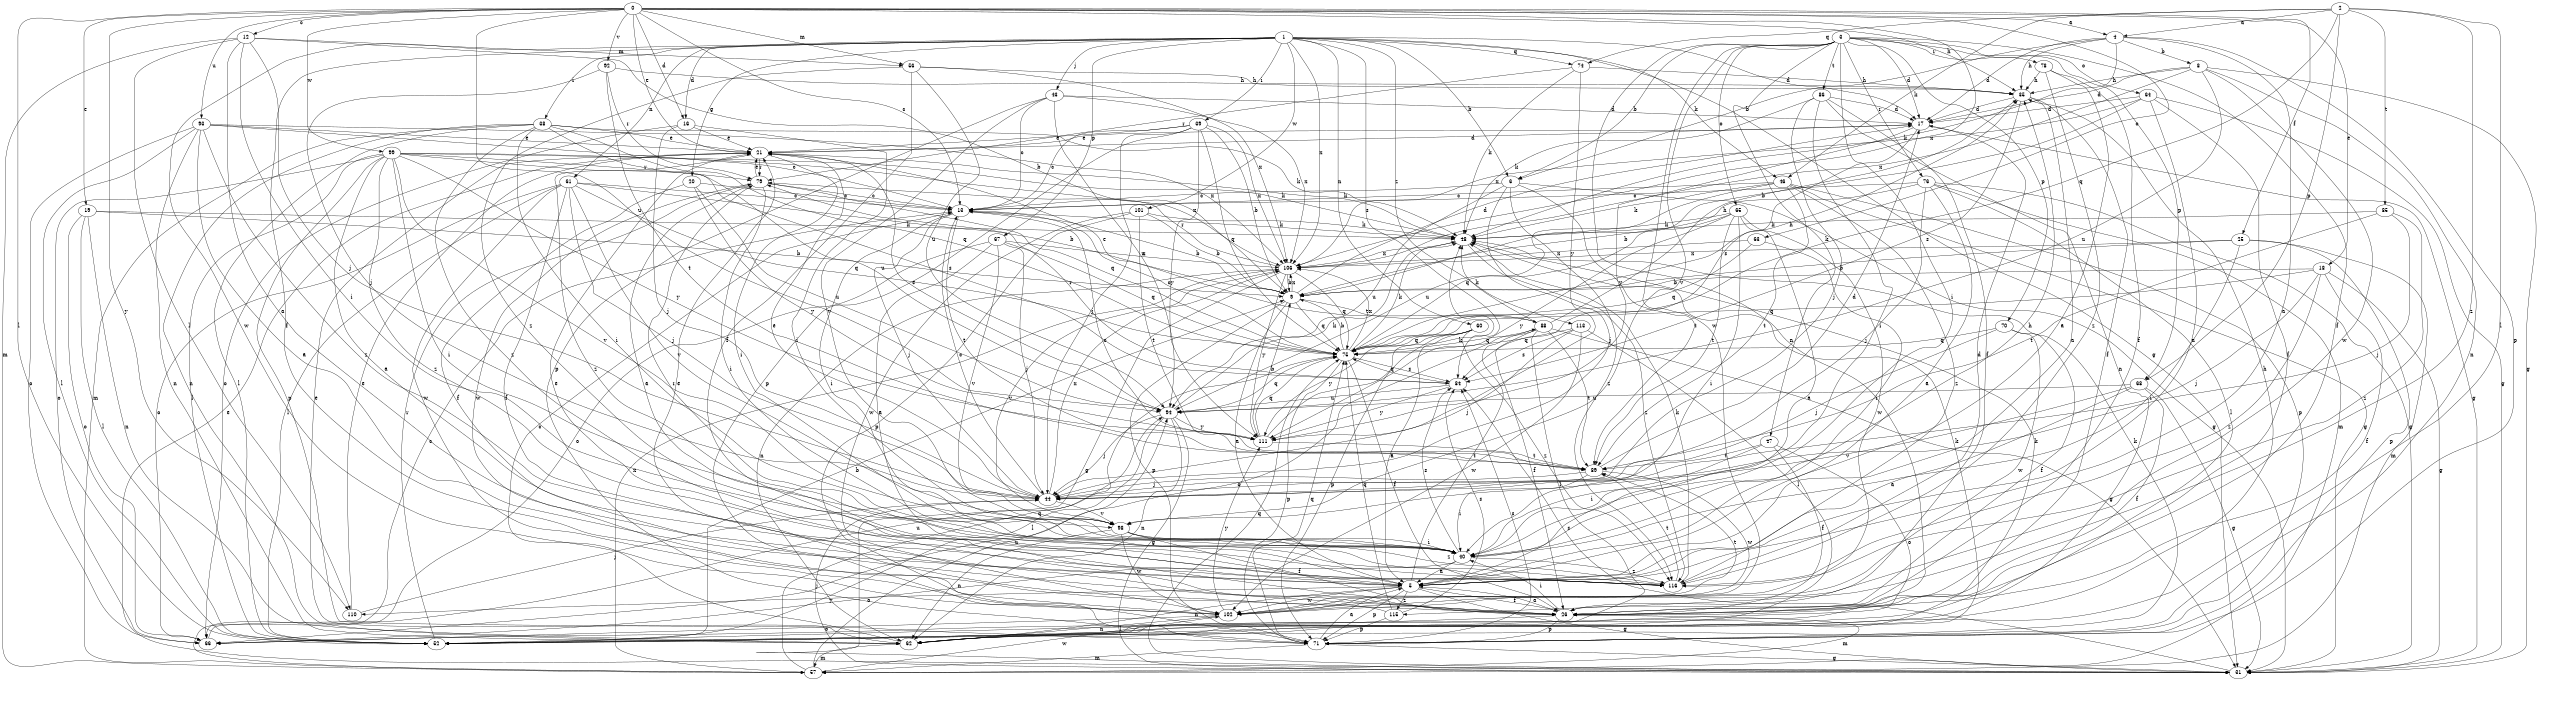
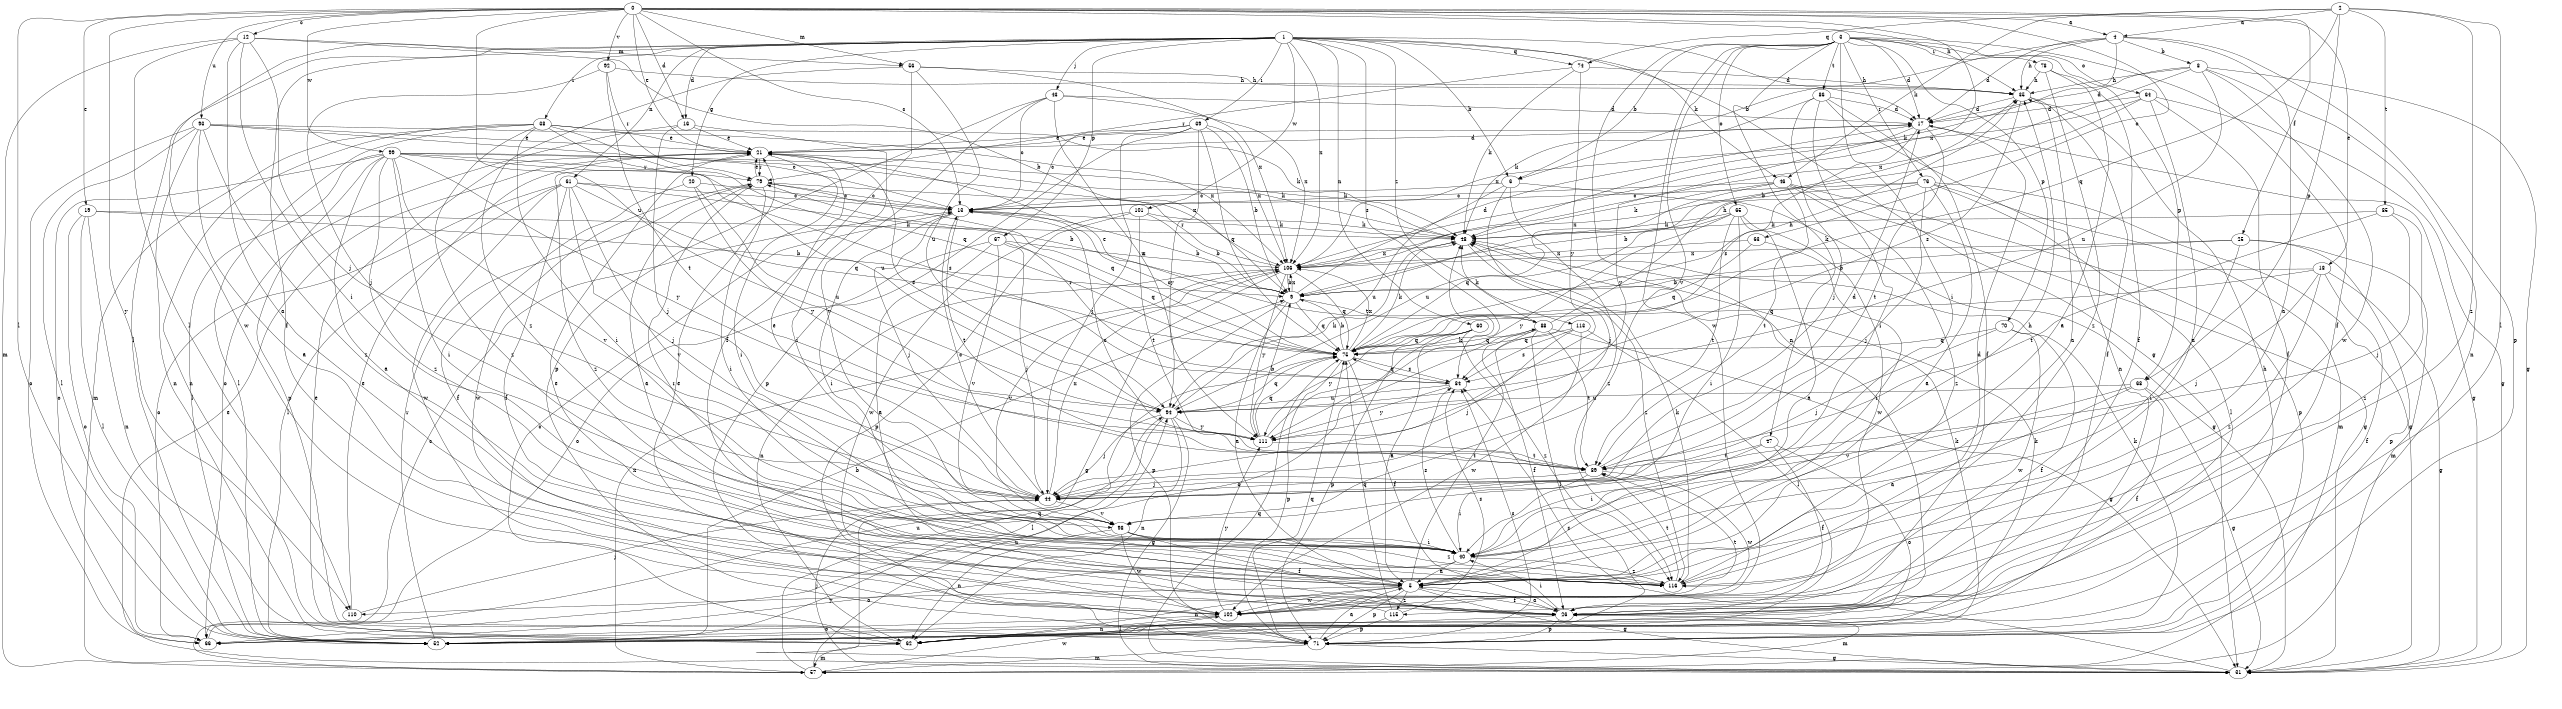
none -> (362, 57)
none -> (1608, 220)
(1677, 315) -> (1836, 350)
